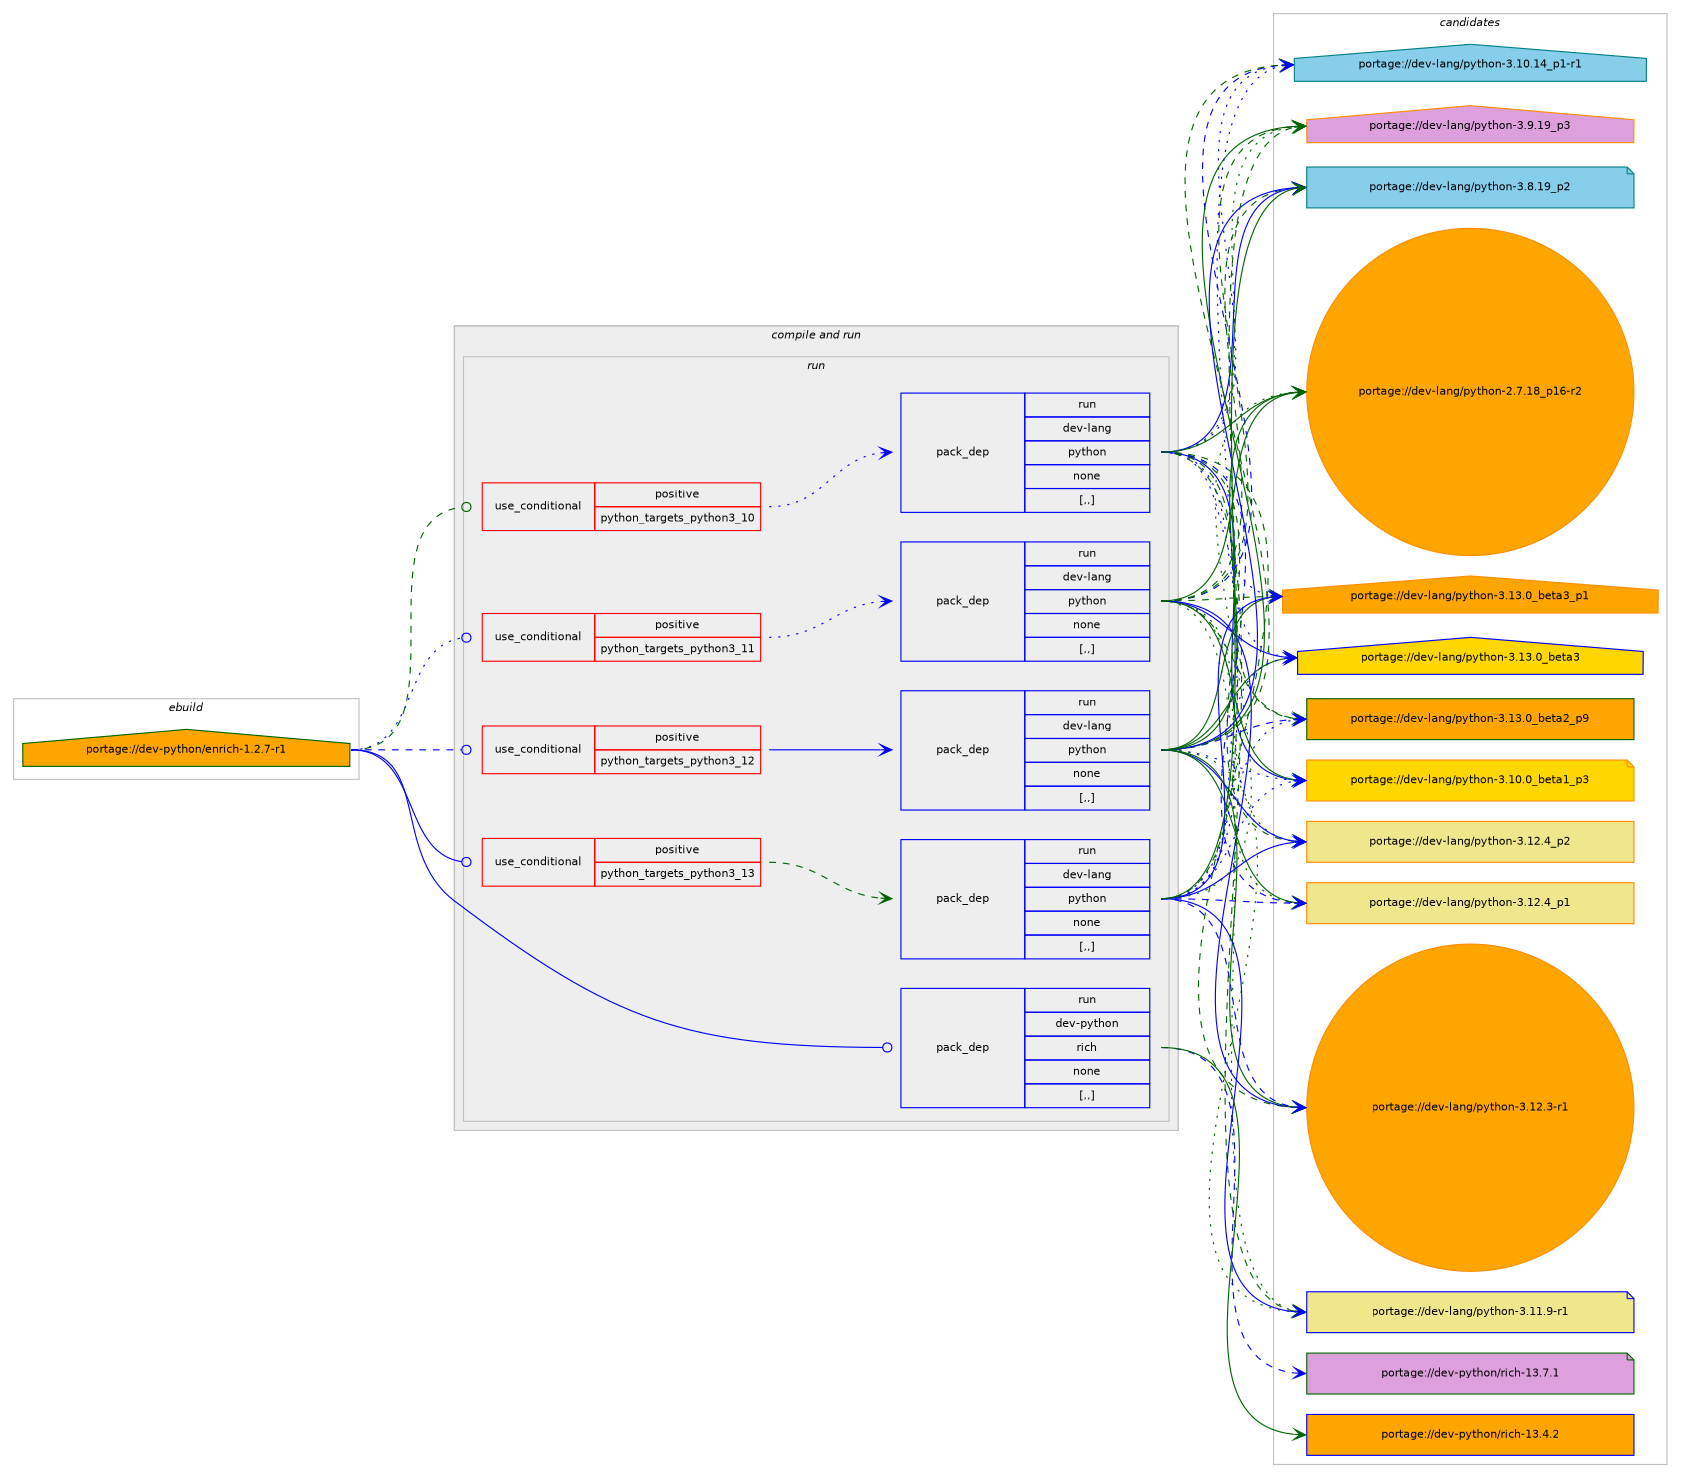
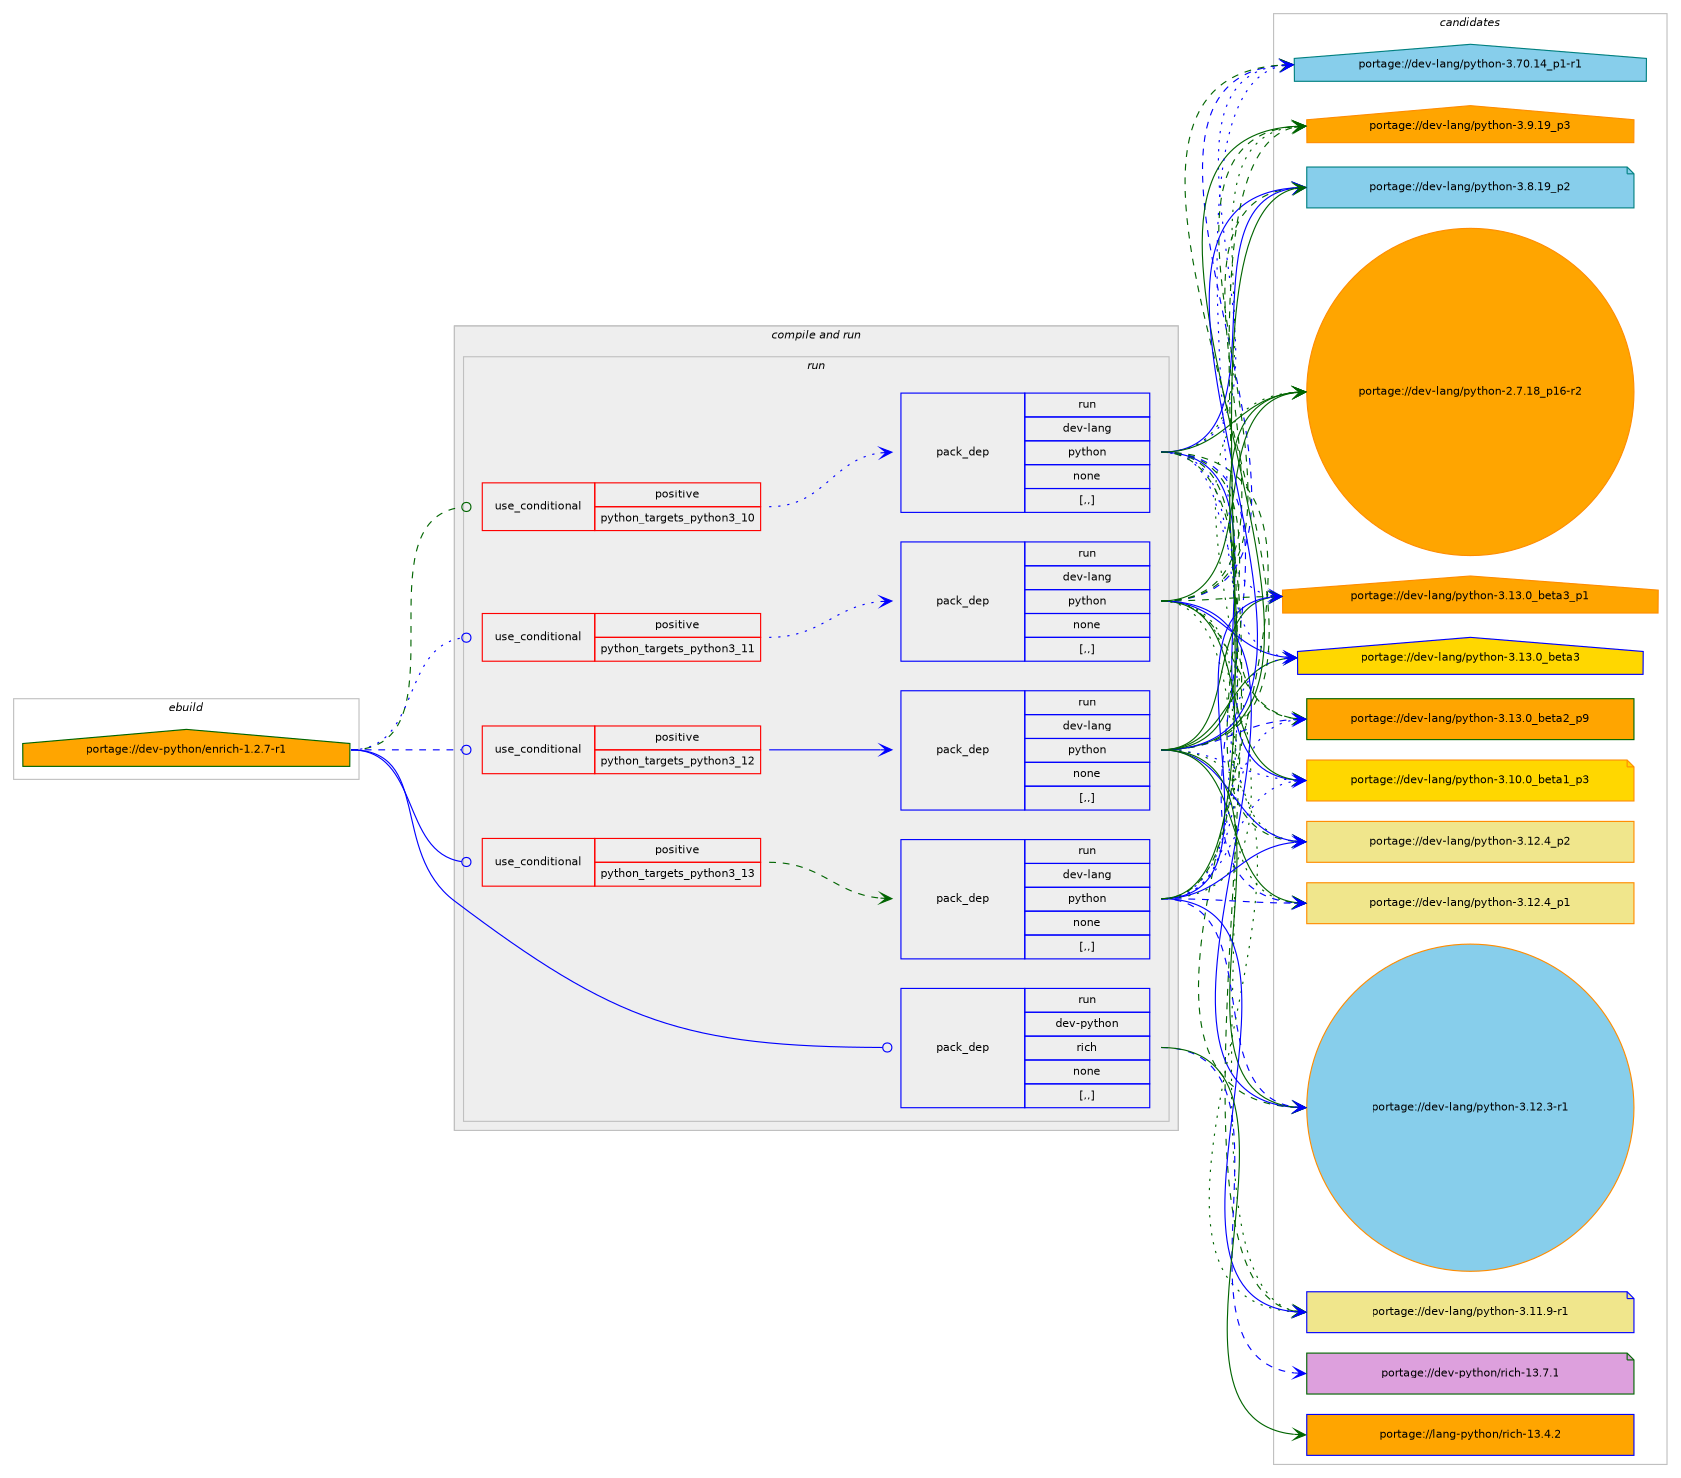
(1470, 65) -> (1470, 65)
(1470, 126) -> (1470, 126)
(1470, 1108) -> (1470, 1108)
(1470, 1435) -> (1470, 1435)
